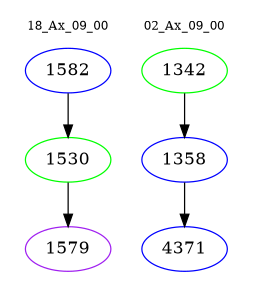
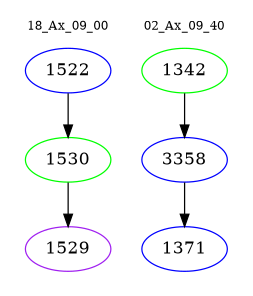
(185, 27) -> (185, 27)
(68, 71) -> (68, 71)
(185, 160) -> (185, 160)
(68, 249) -> (68, 249)
(185, 249) -> (185, 249)
